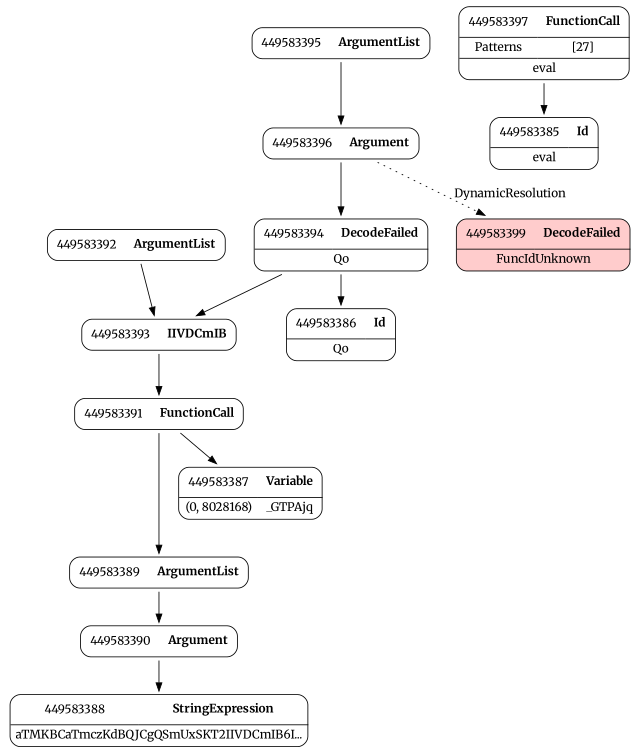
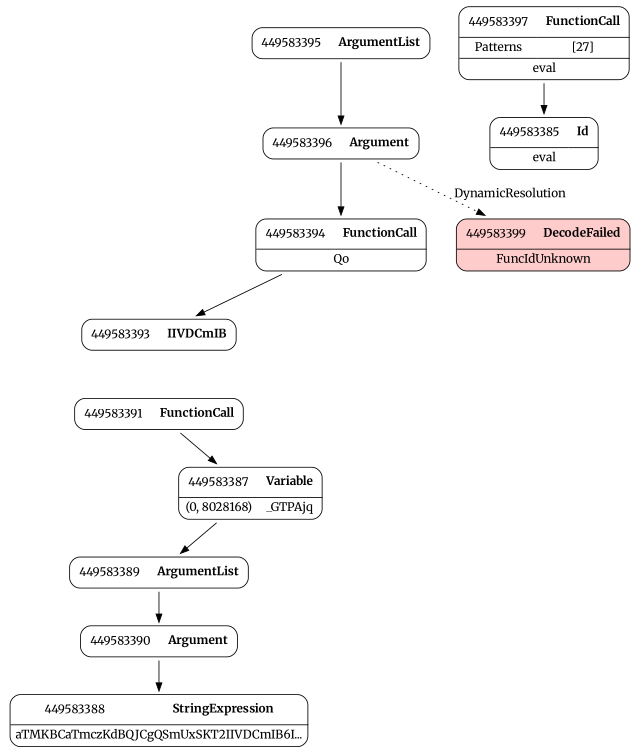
(380, 233) -> (380, 233)
(136, 245) -> none
(341, 335) -> none
(159, 370) -> none
(159, 489) -> (202, 535)
